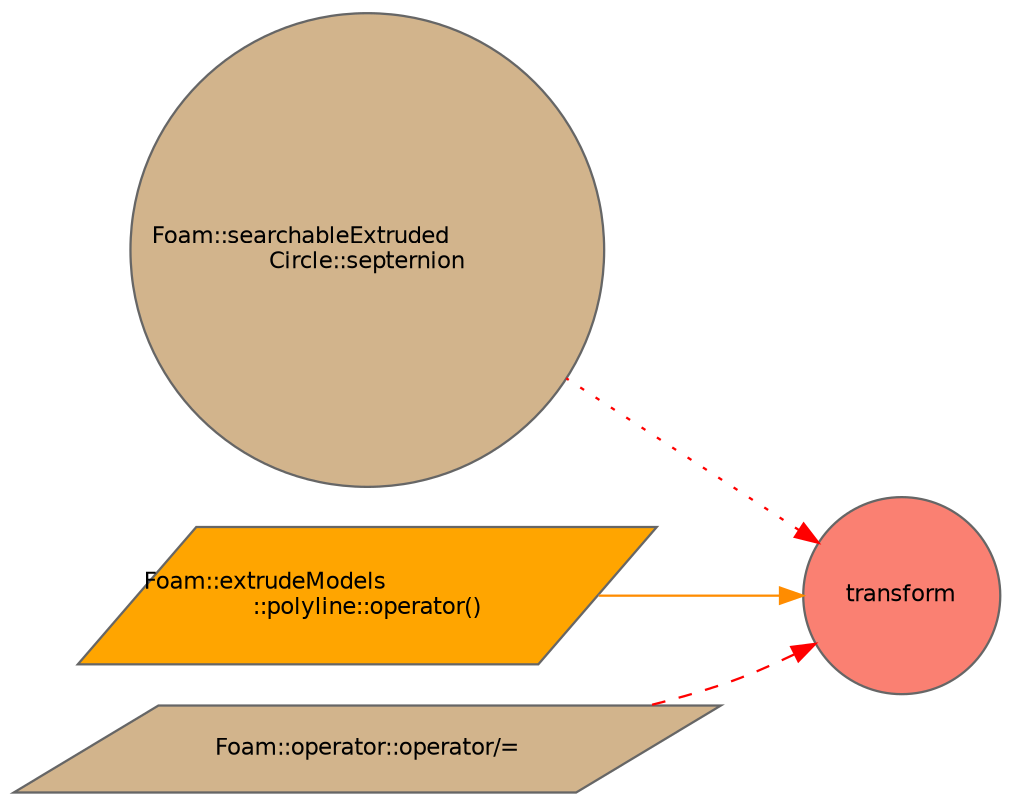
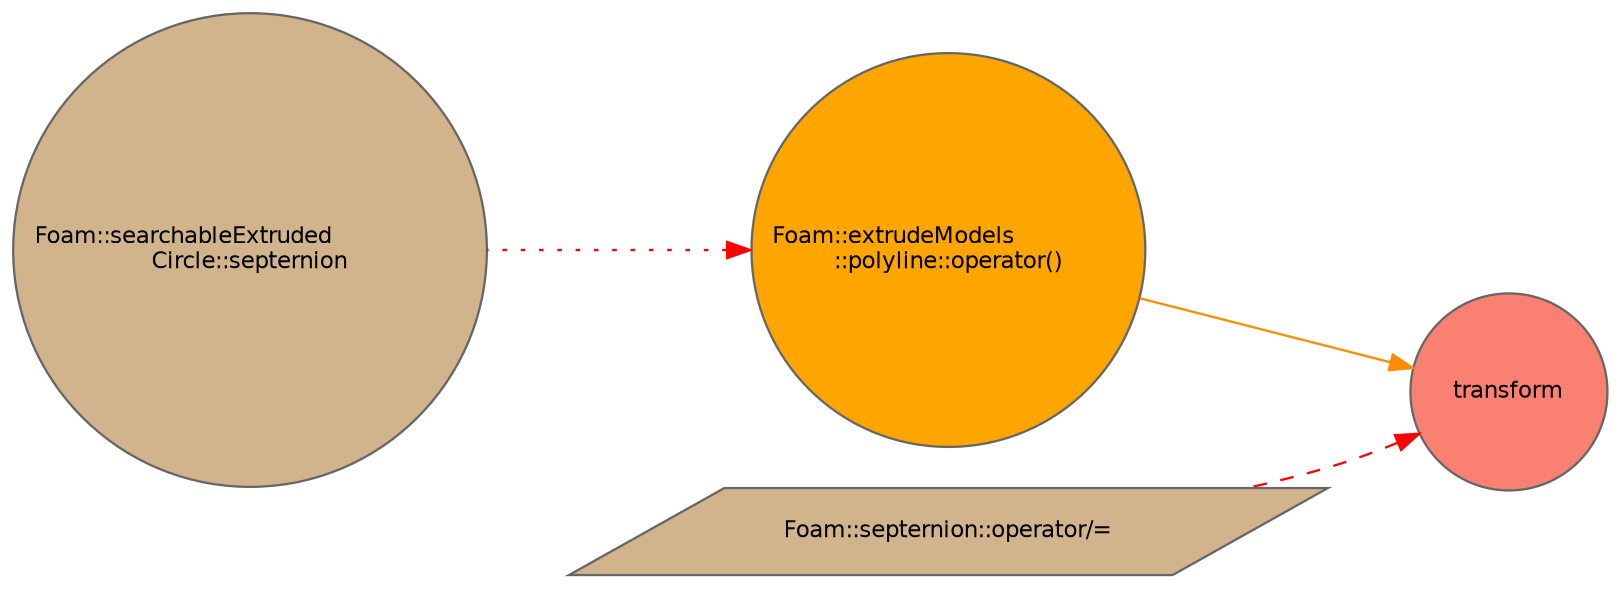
(683, 454) -> (607, 250)
(367, 596) -> (948, 250)
(367, 749) -> (948, 532)
